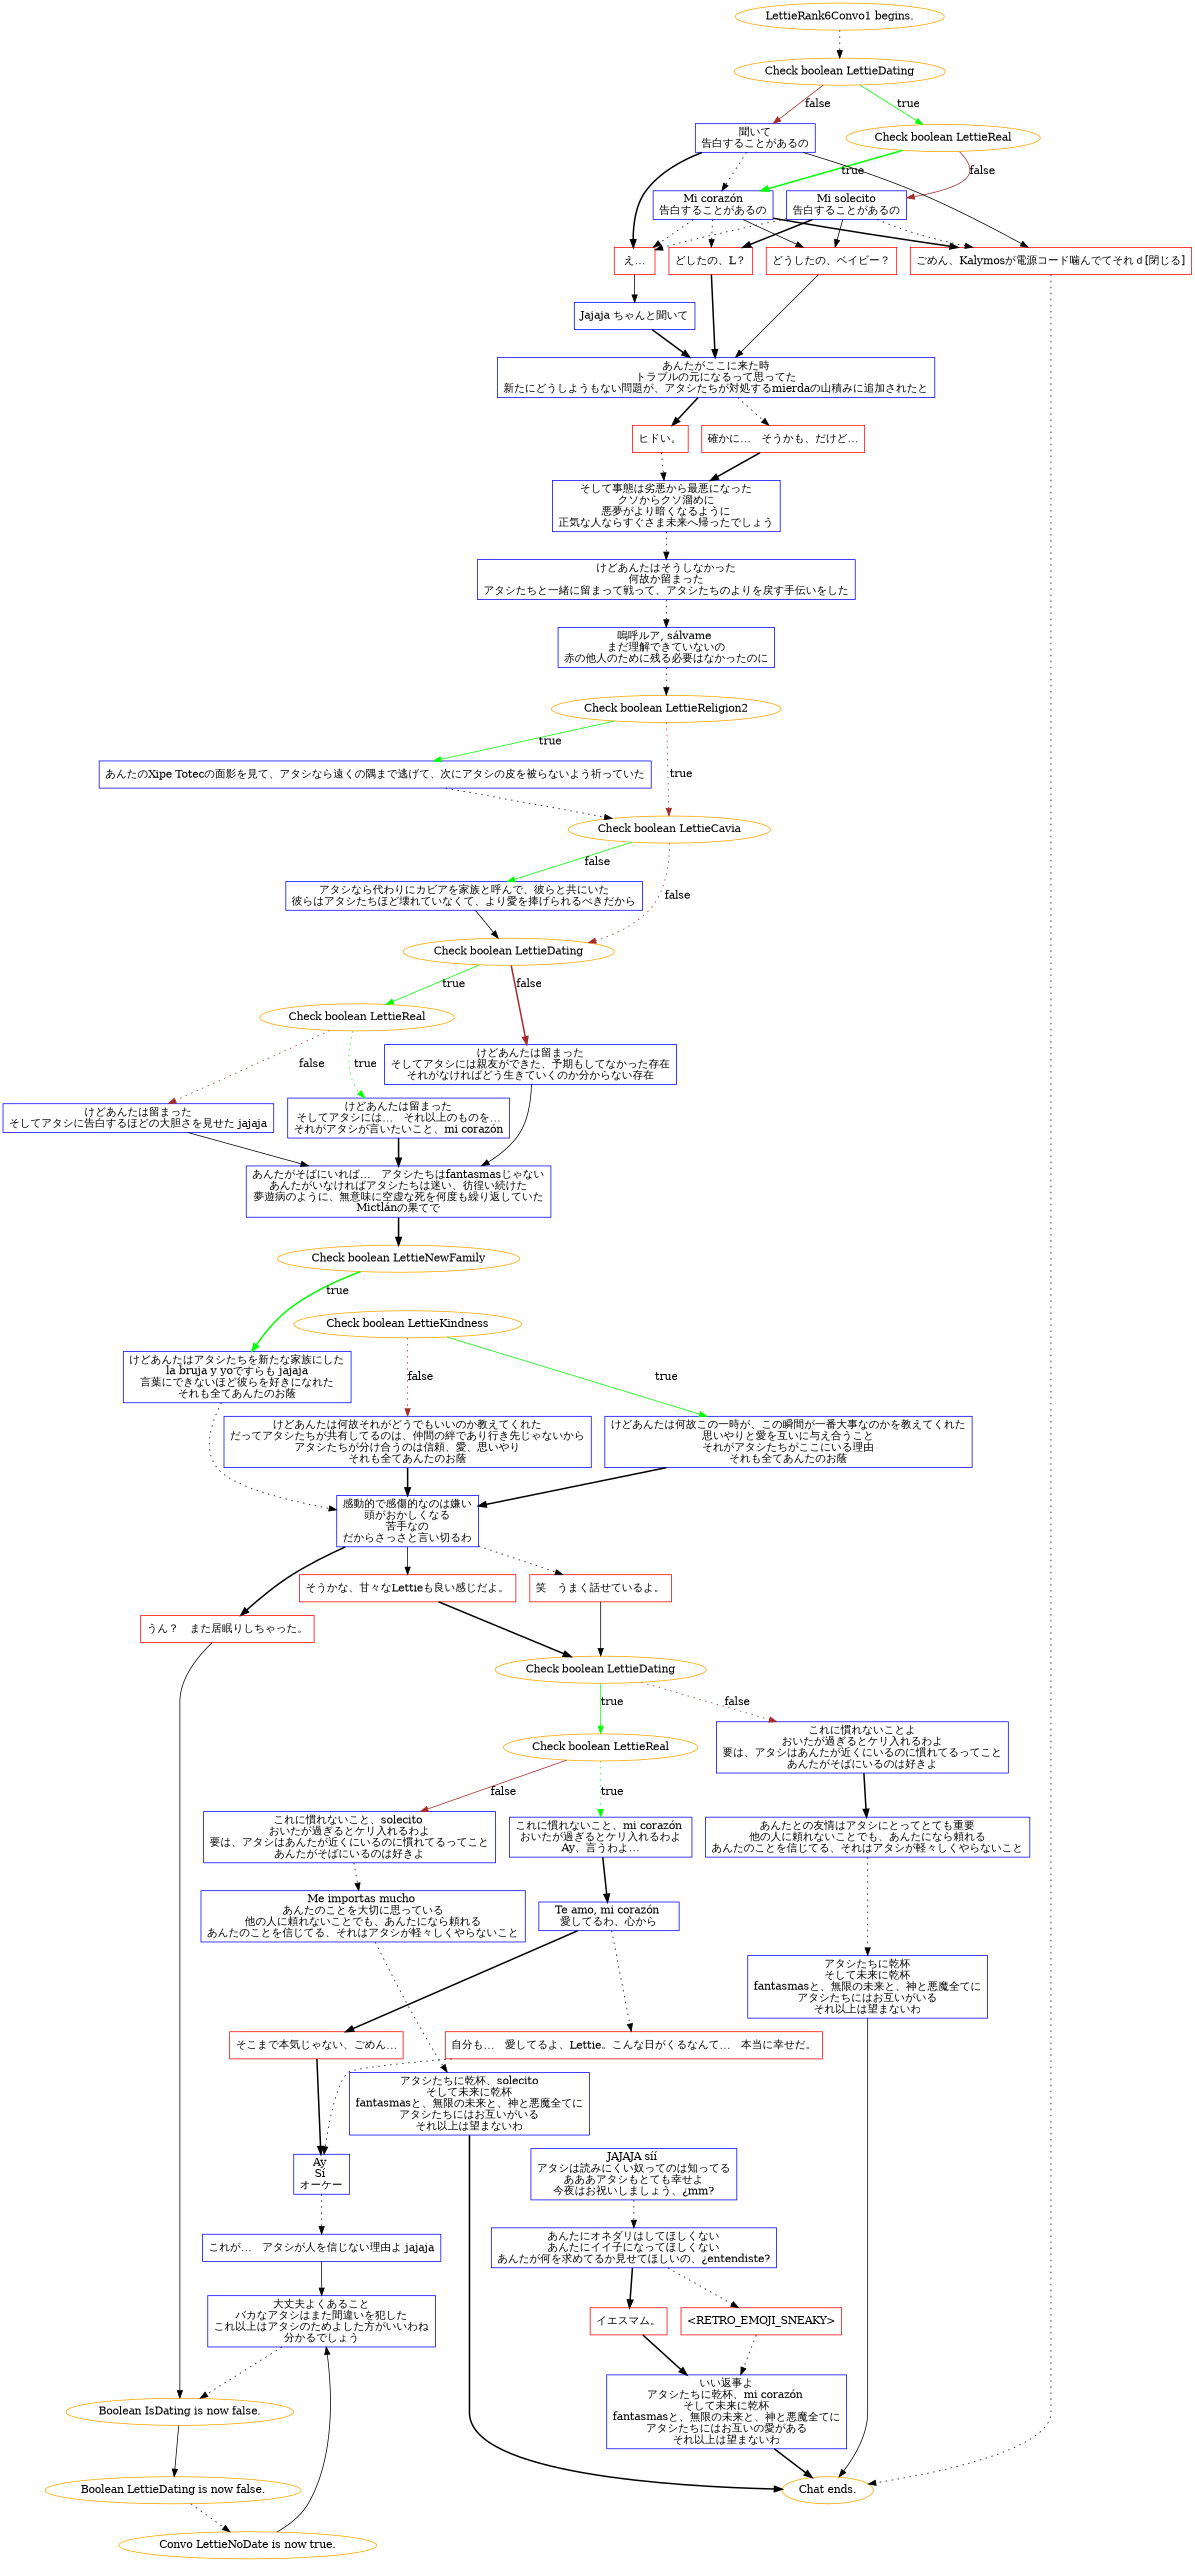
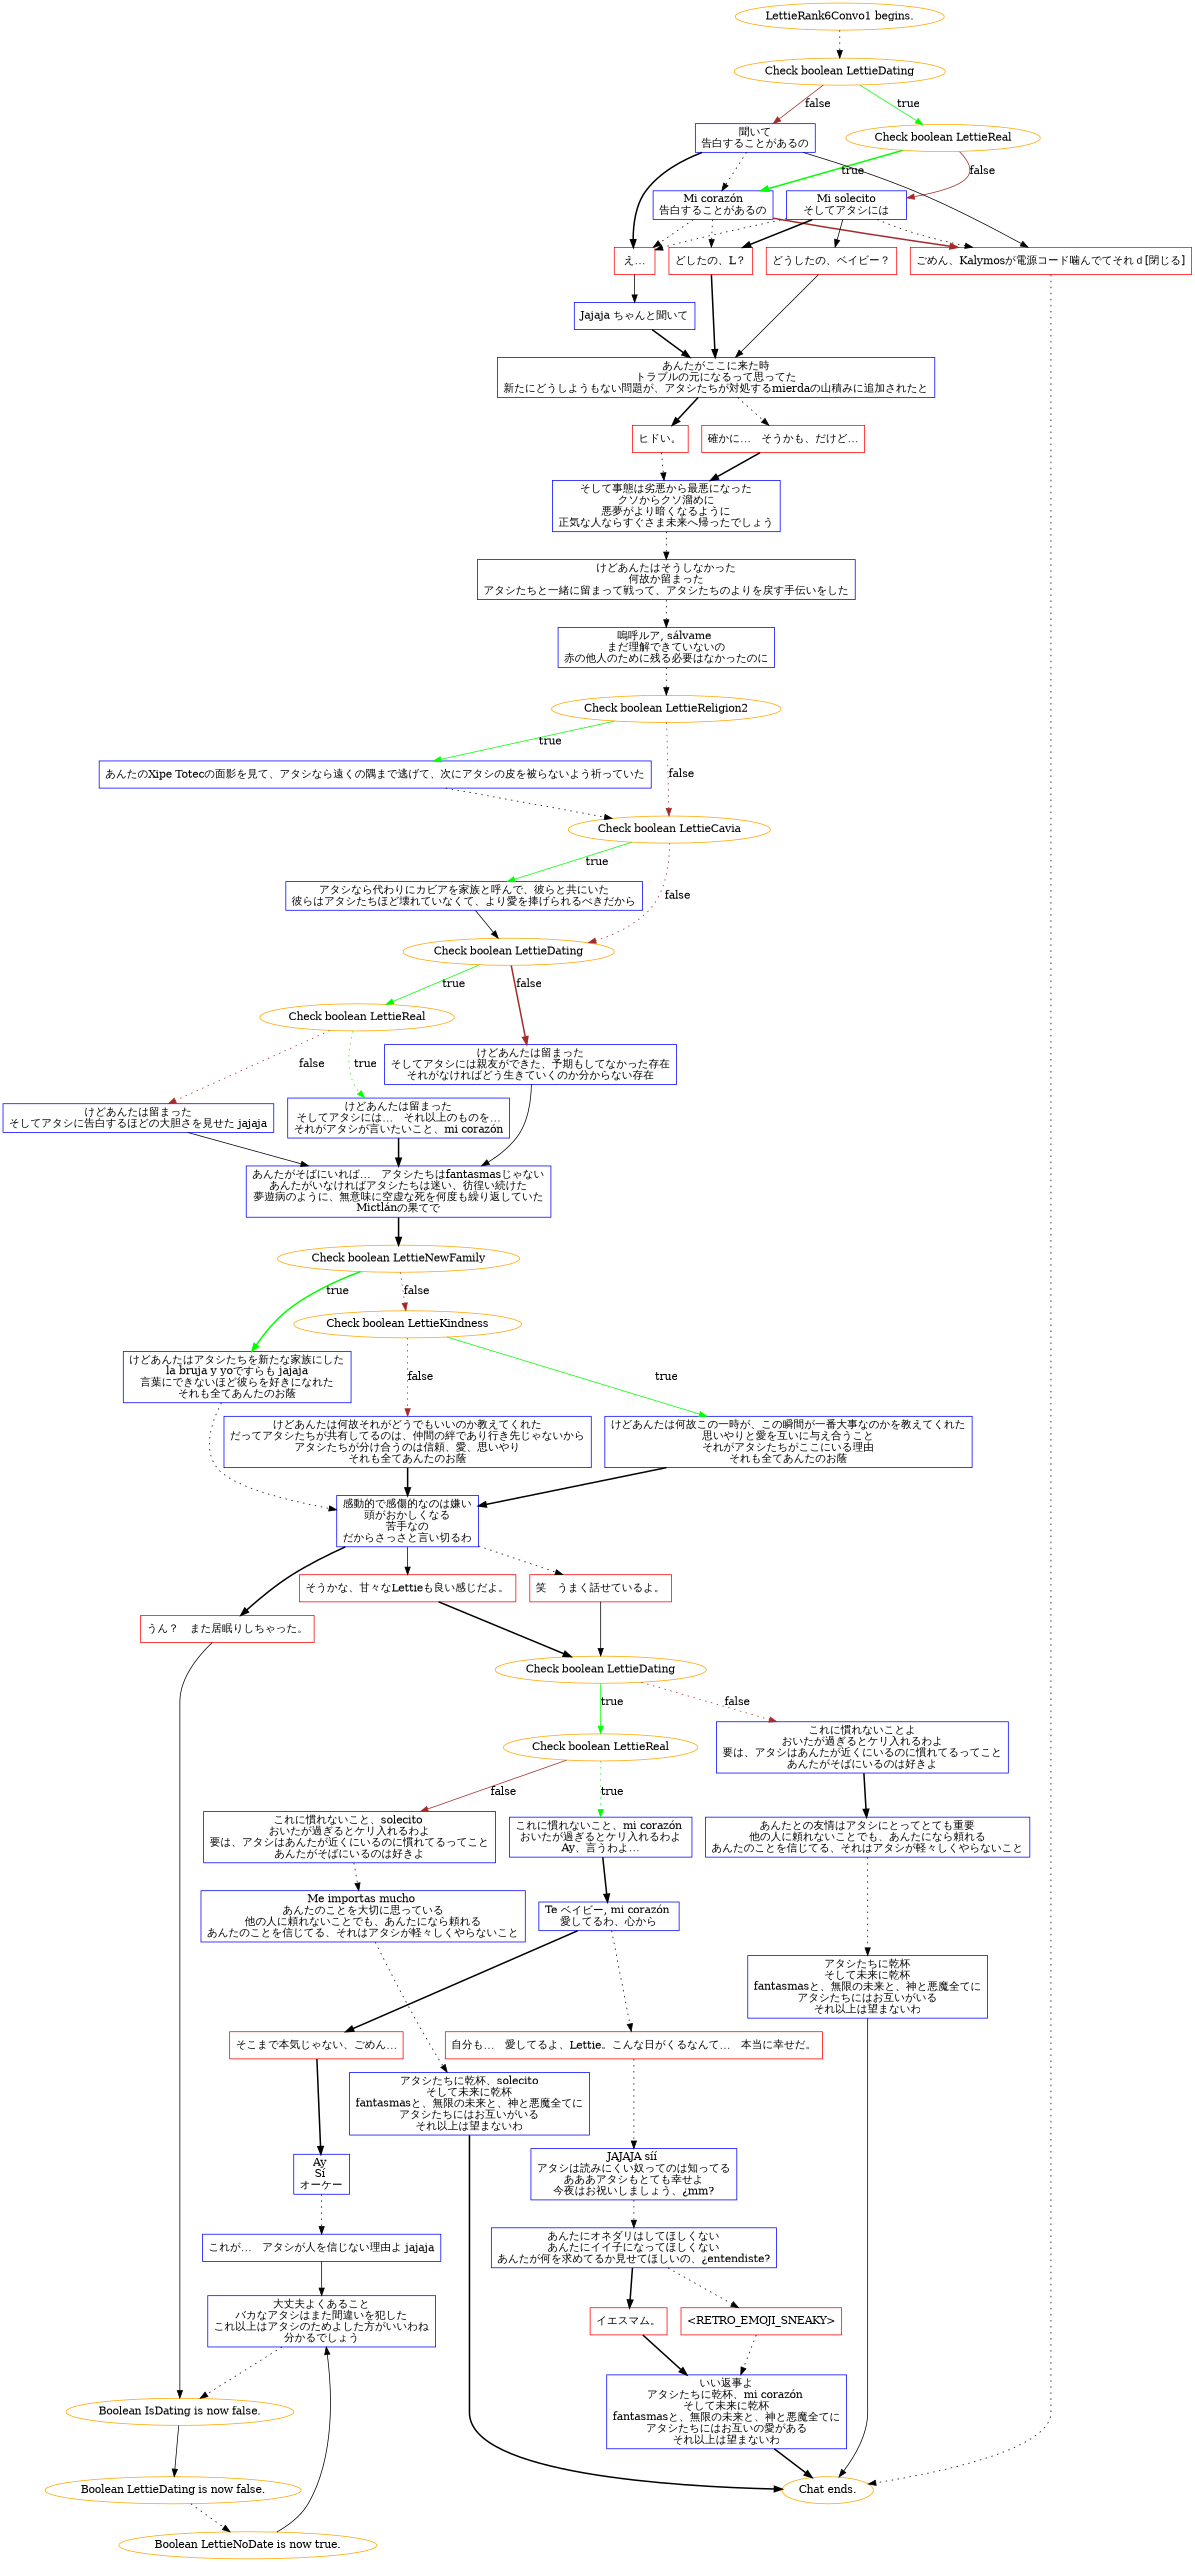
(847, 205) -> (847, 205)
(768, 231) -> none
(861, 233) -> (861, 233)
(681, 775) -> (681, 775)
(597, 862) -> (597, 862)
none -> (403, 1288)
(609, 1916) -> (609, 1916)
(361, 2069) -> (634, 2100)
(248, 2545) -> (248, 2545)
